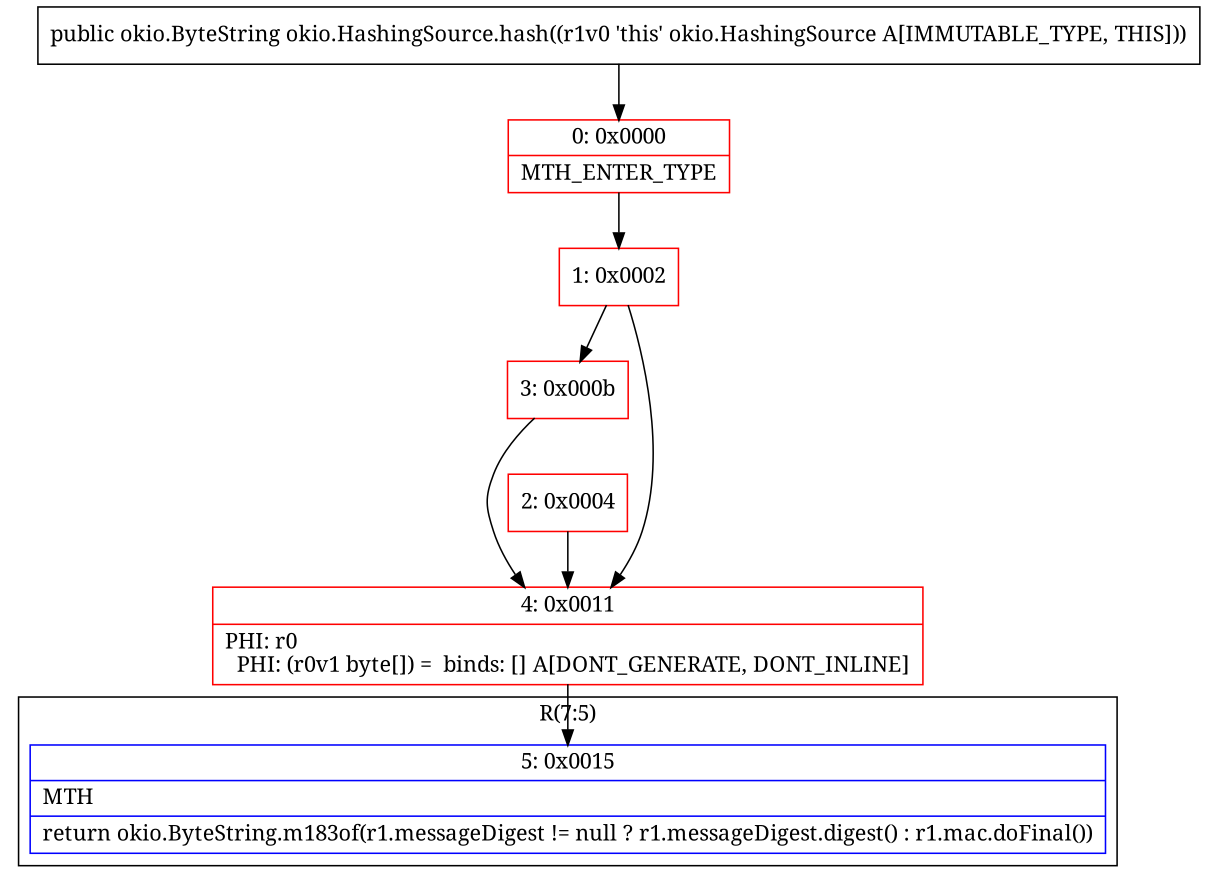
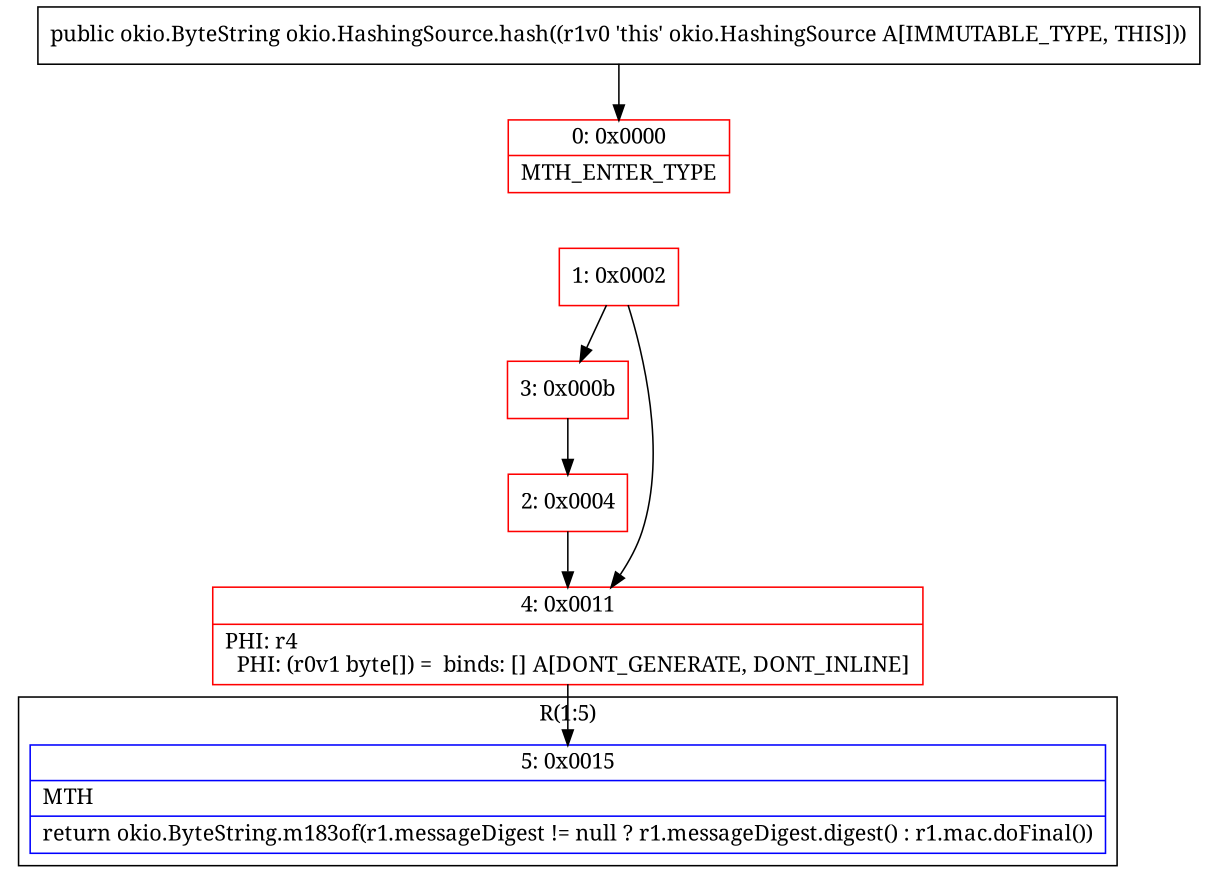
(619, 213) -> none
(488, 492) -> (568, 439)
(265, 642) -> (265, 642)
(568, 715) -> (568, 715)
